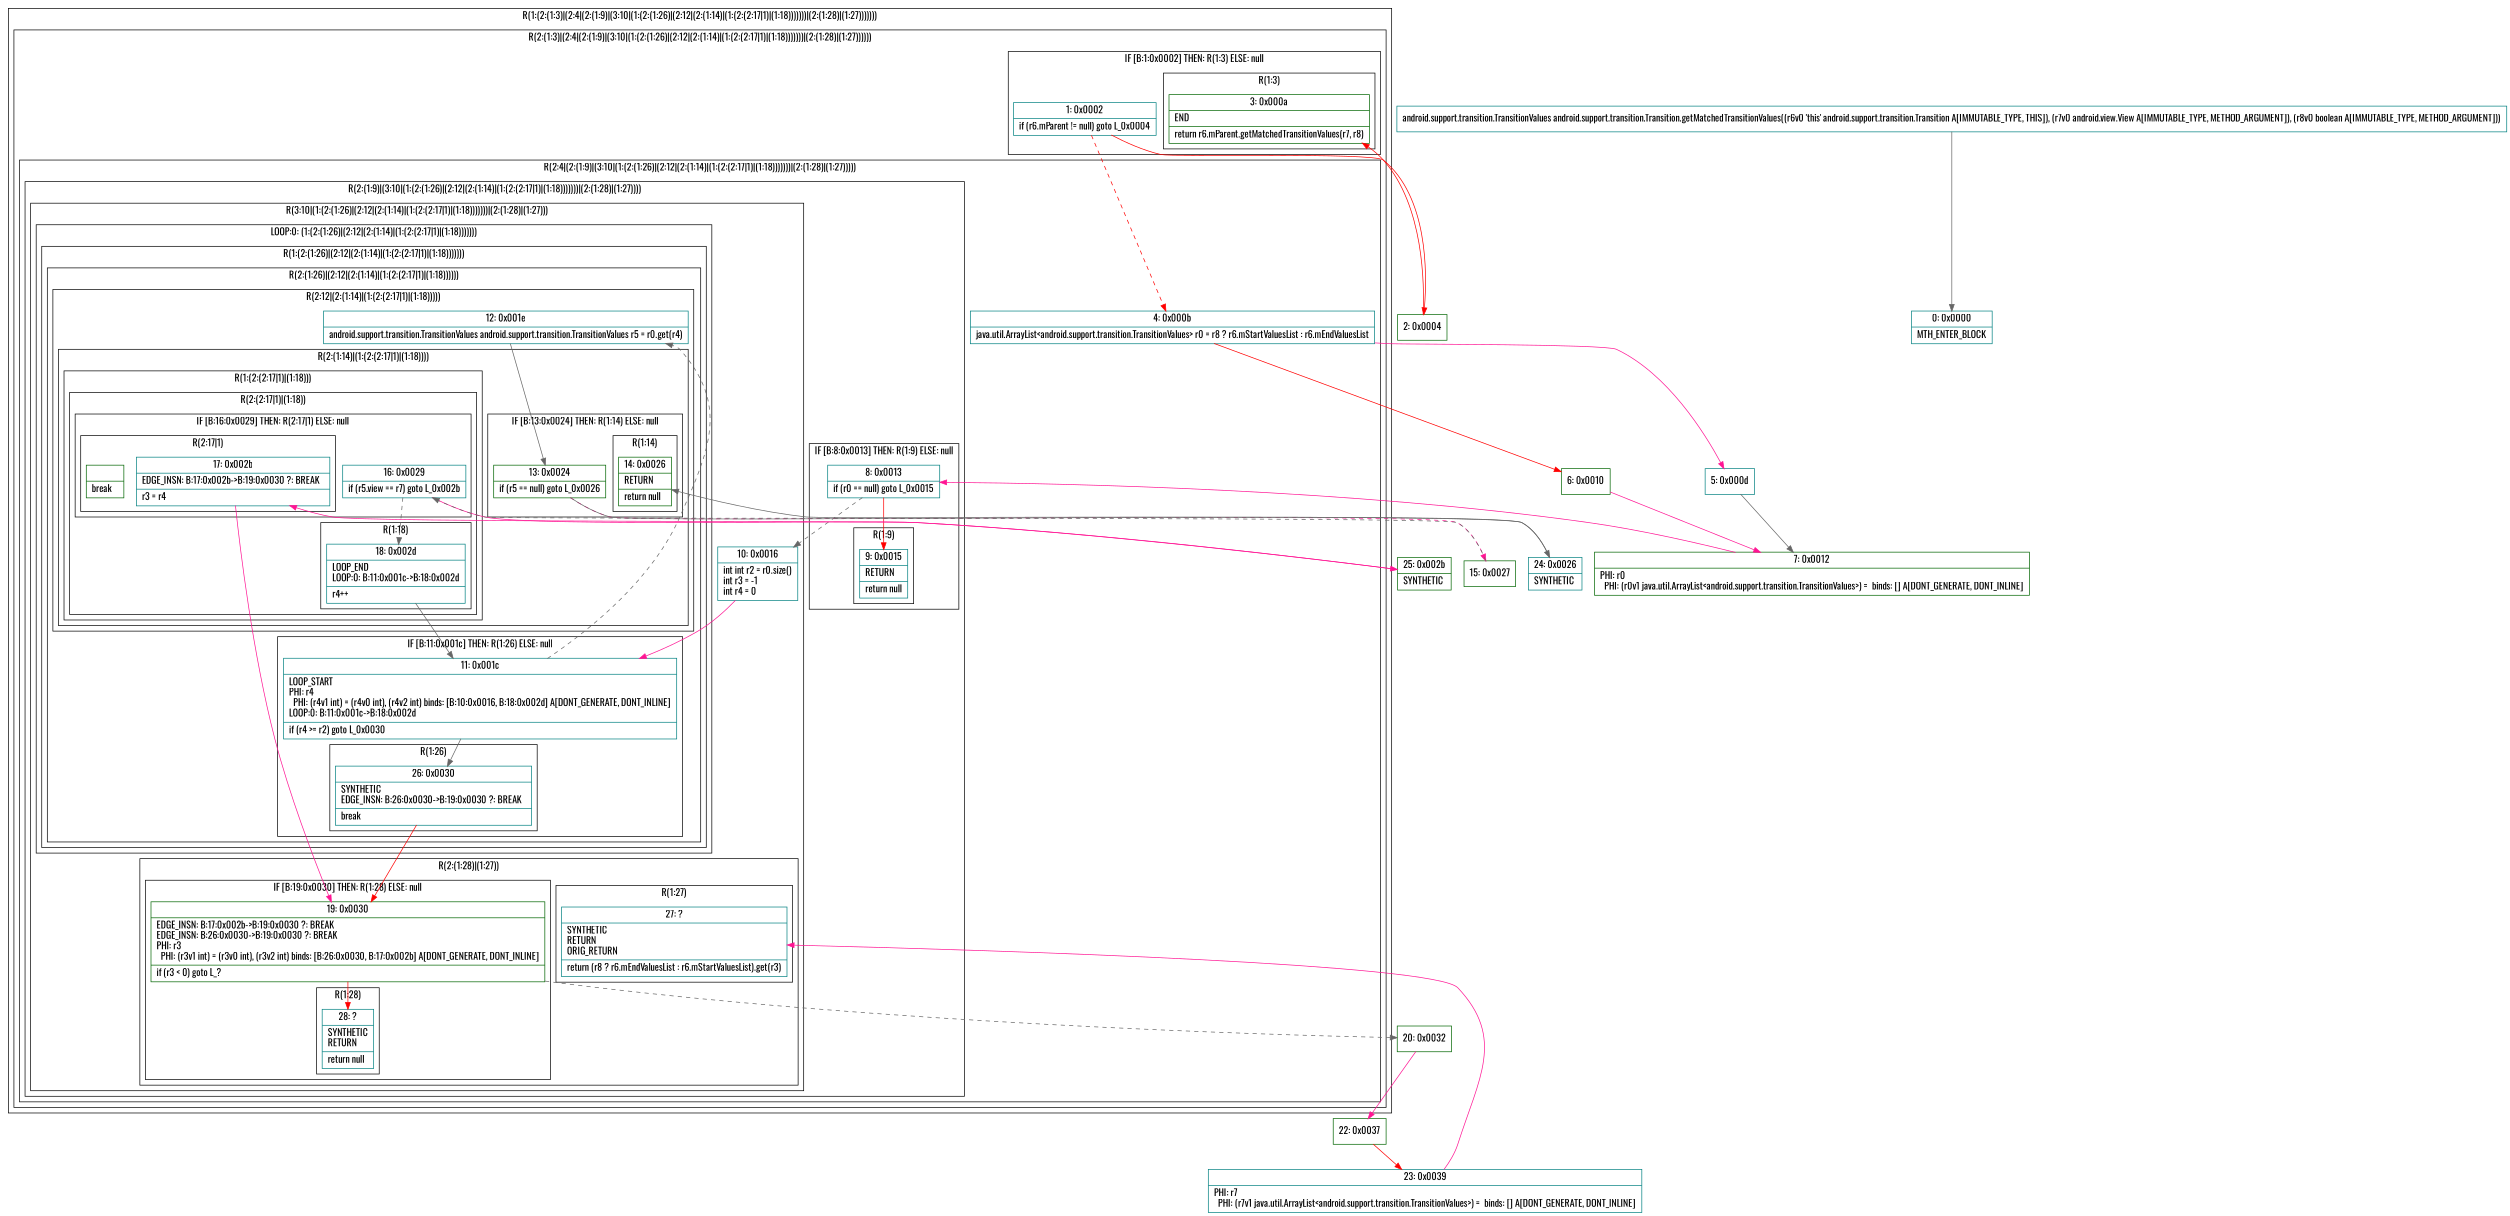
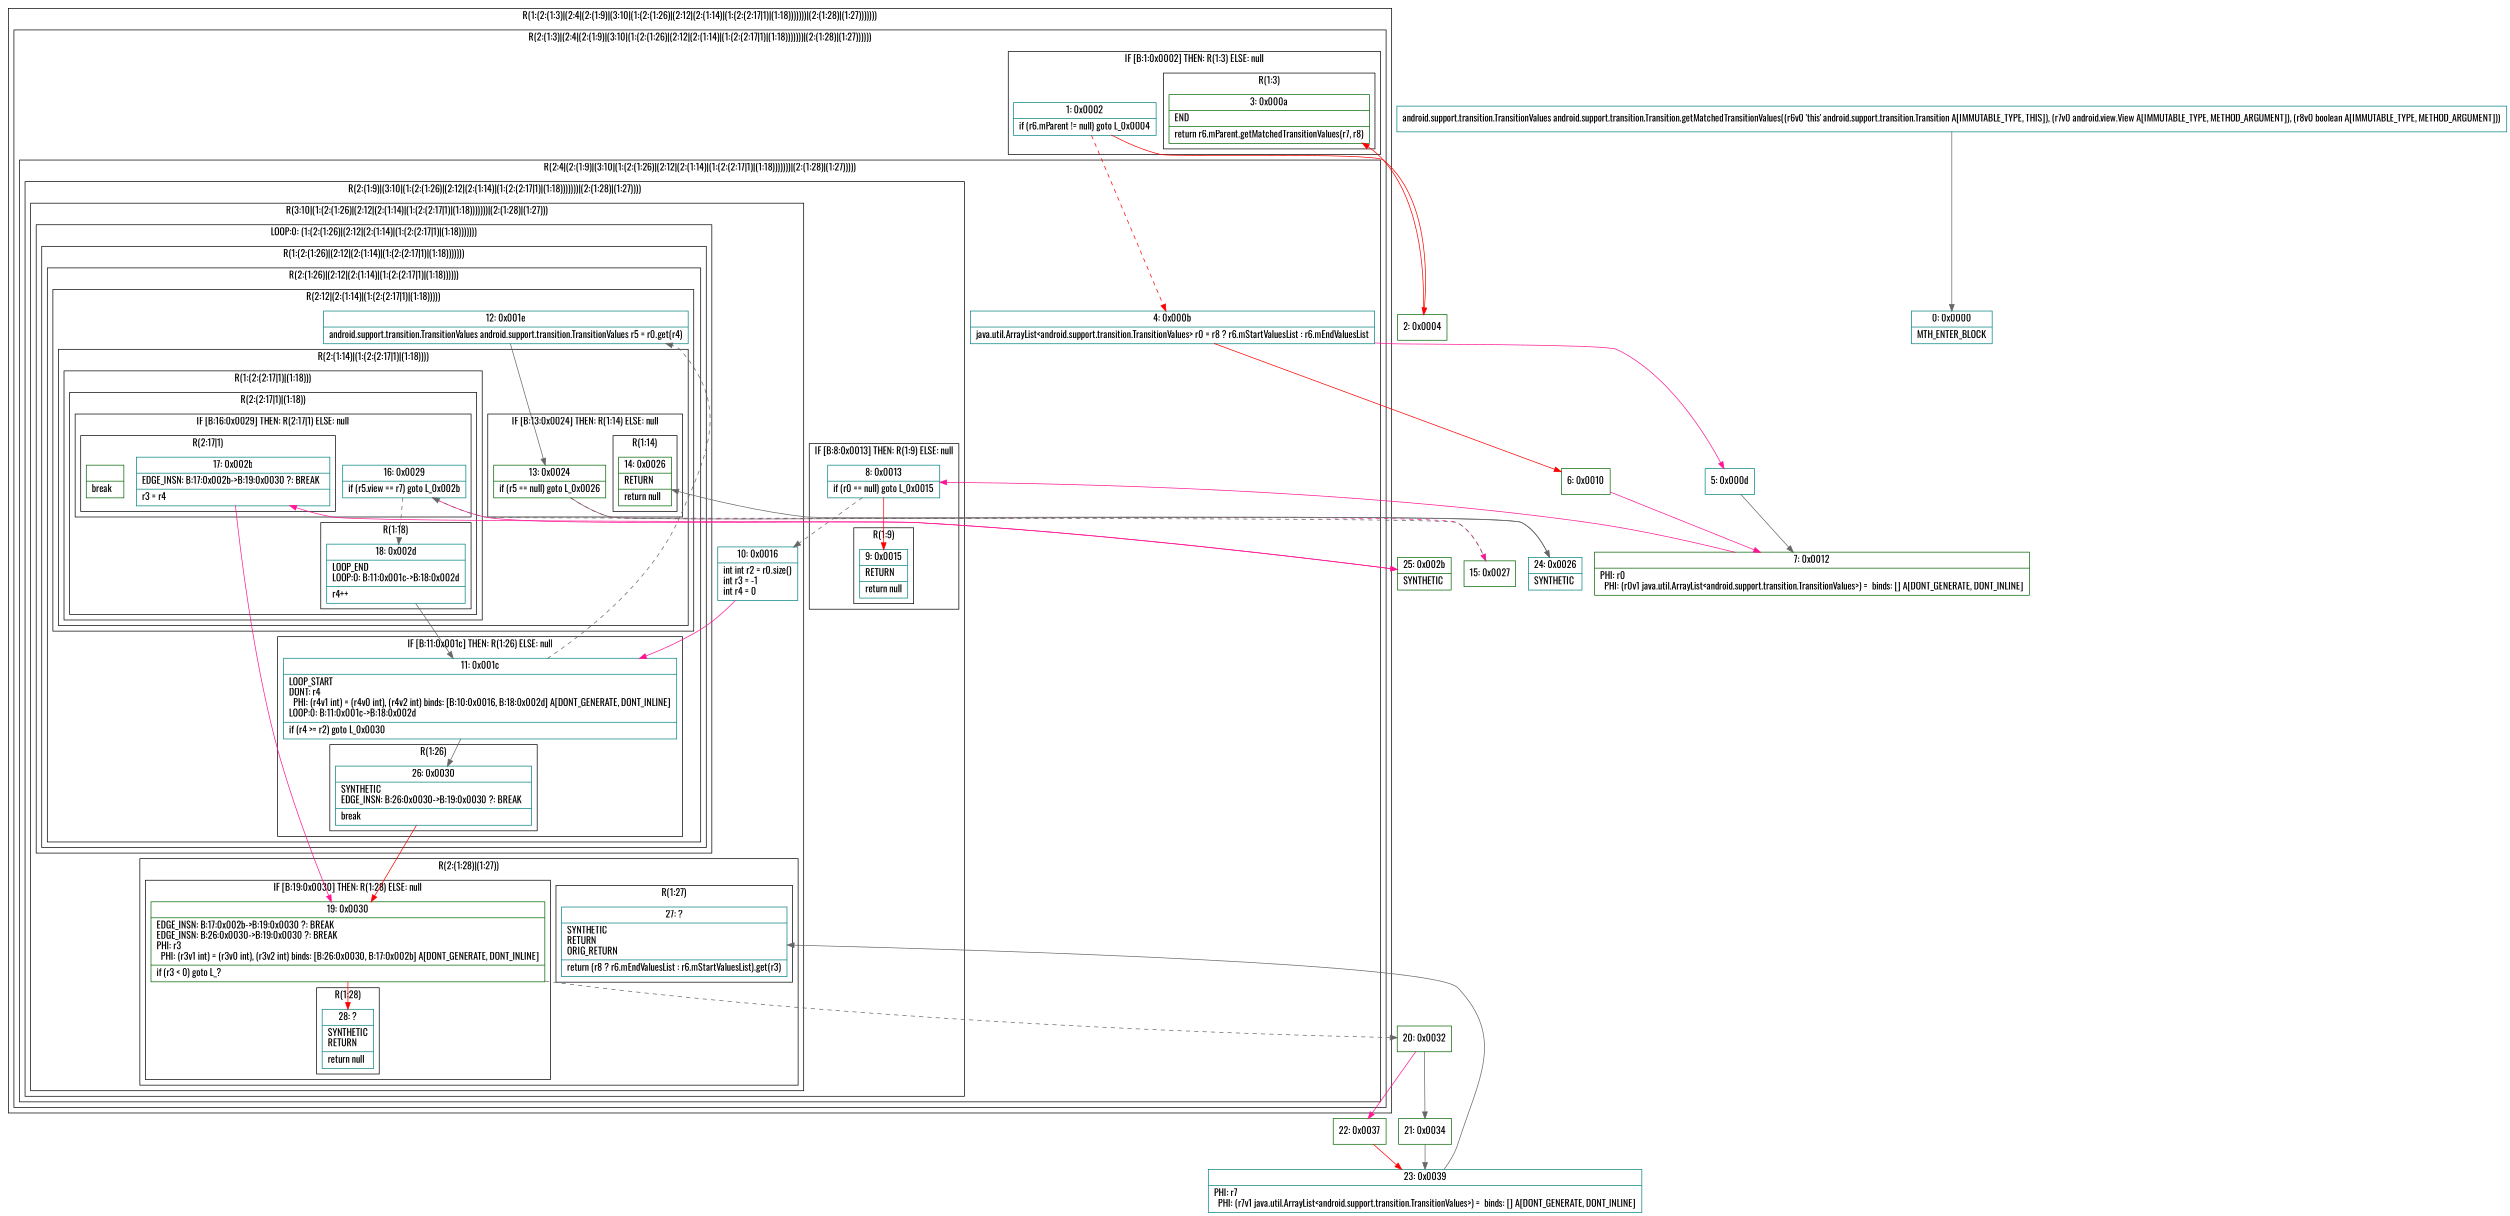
(303, 693) -> (306, 693)
(1225, 961) -> (1225, 961)
none -> (1425, 1131)
